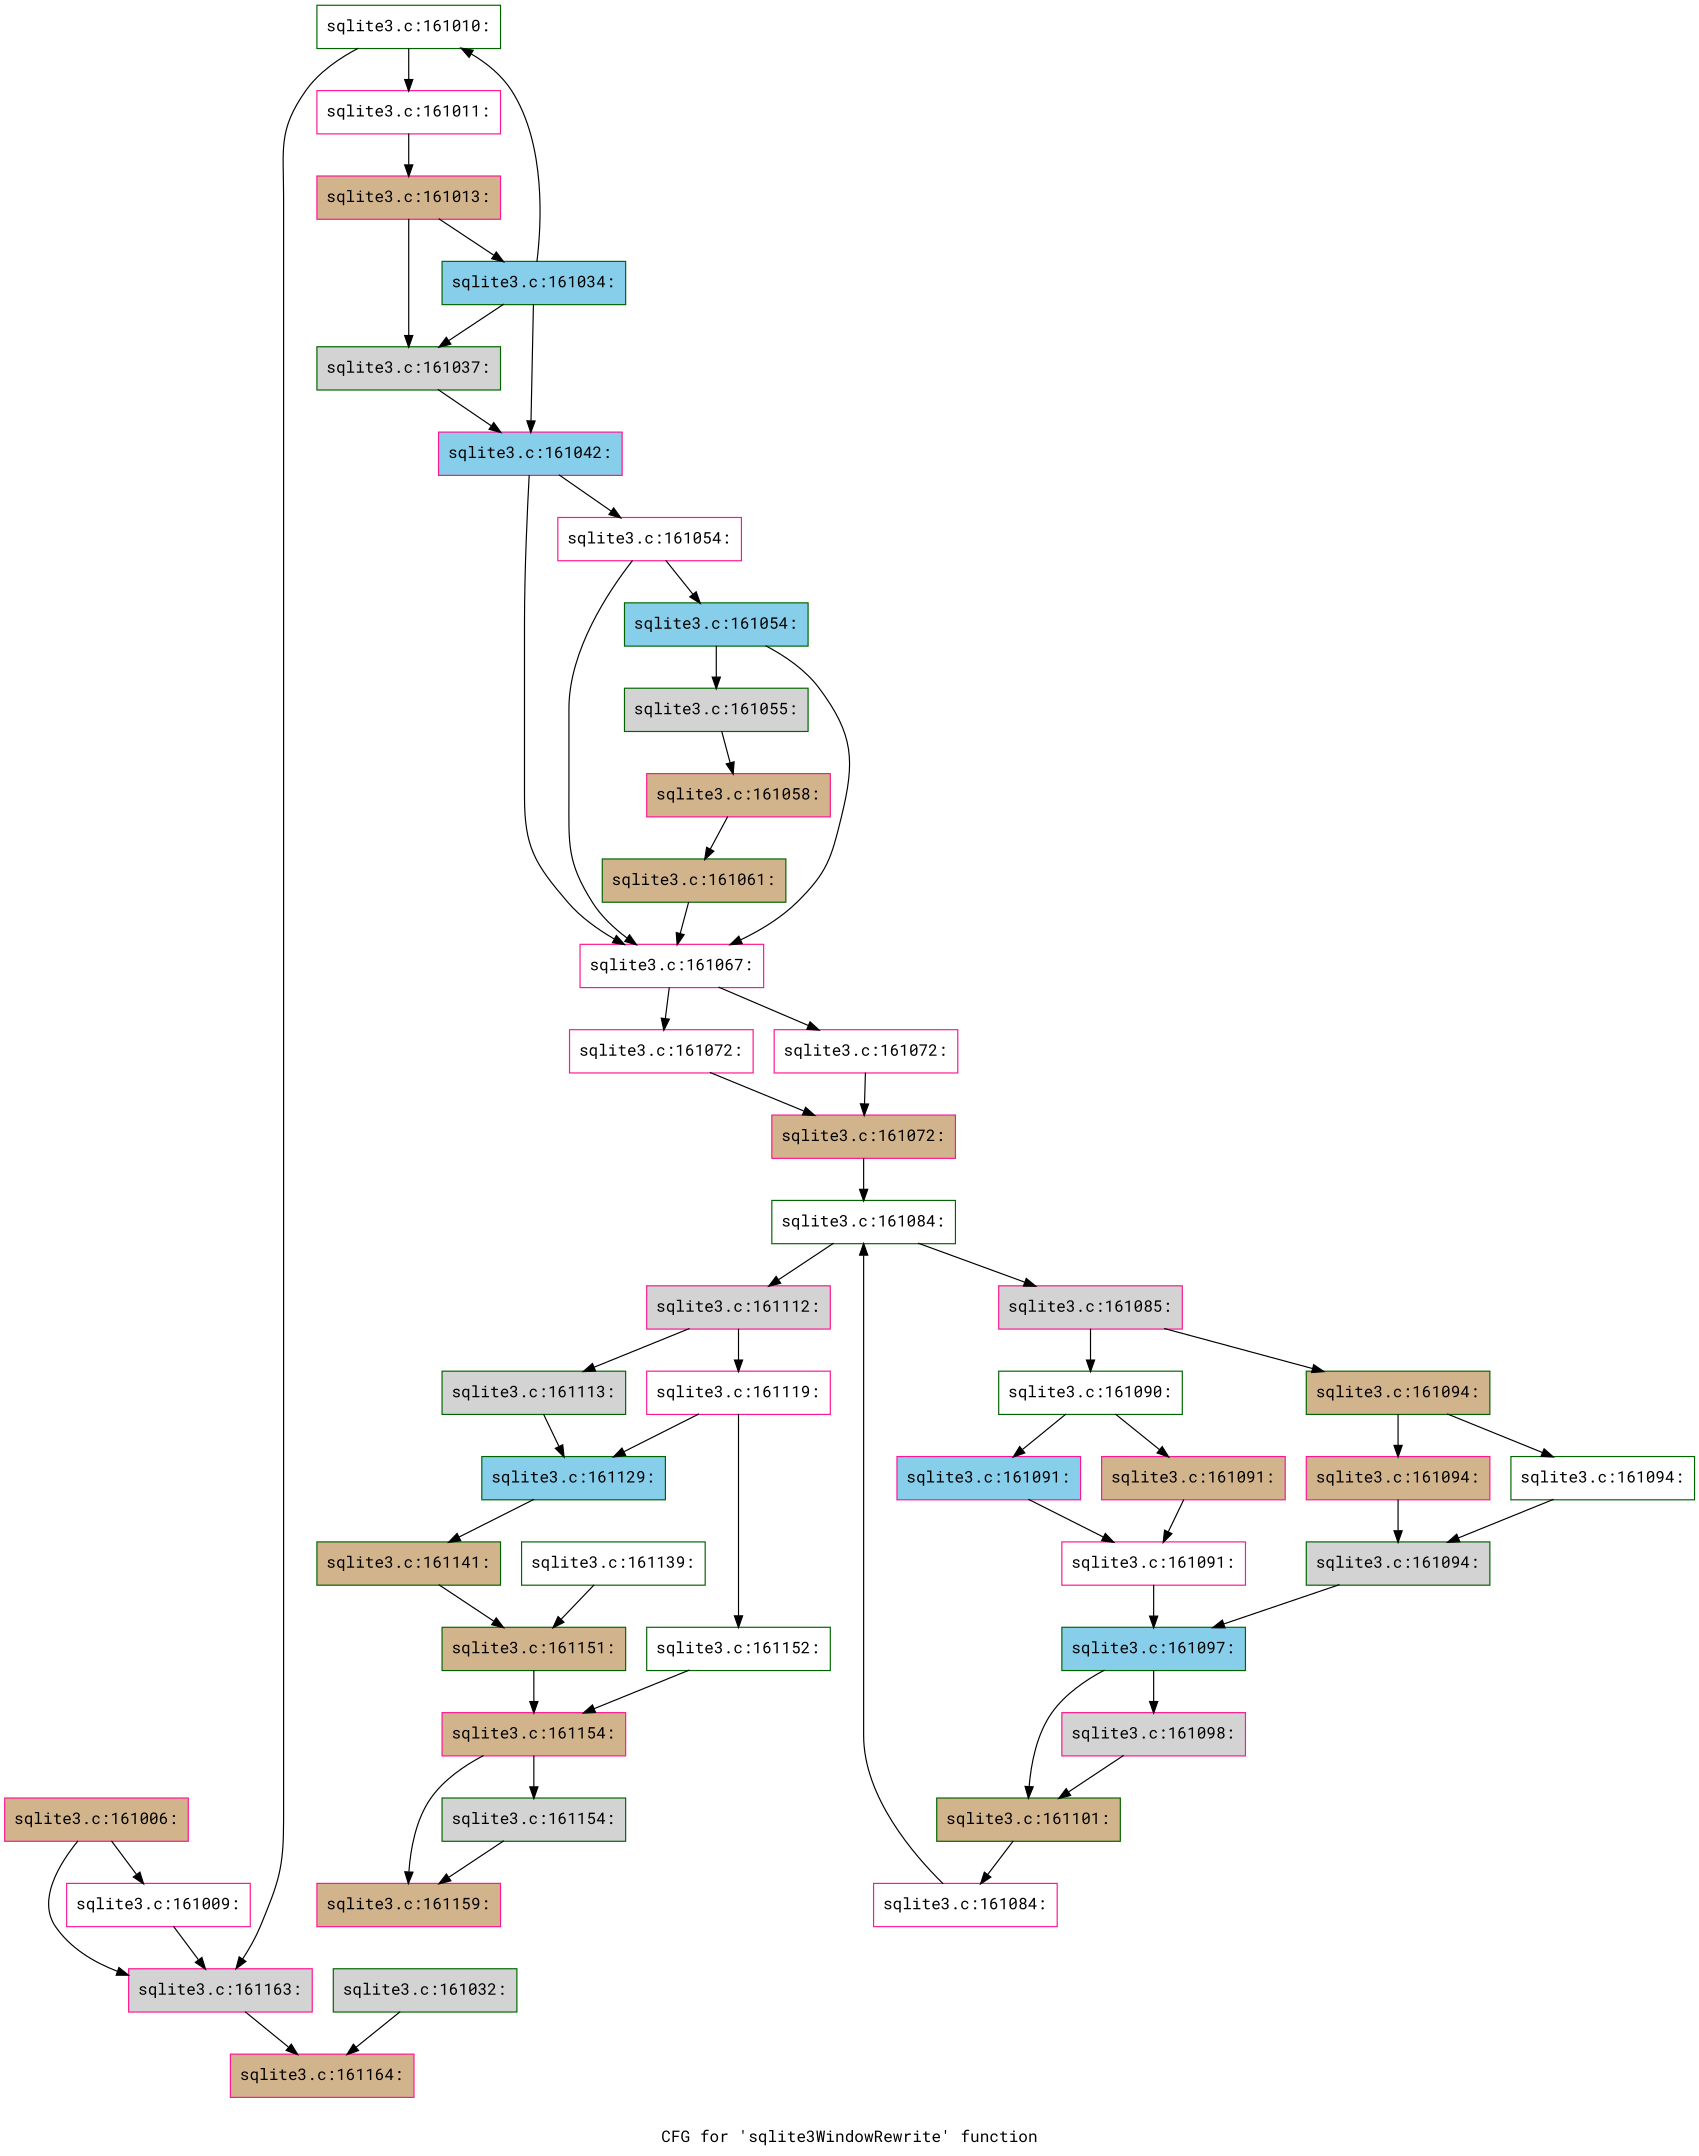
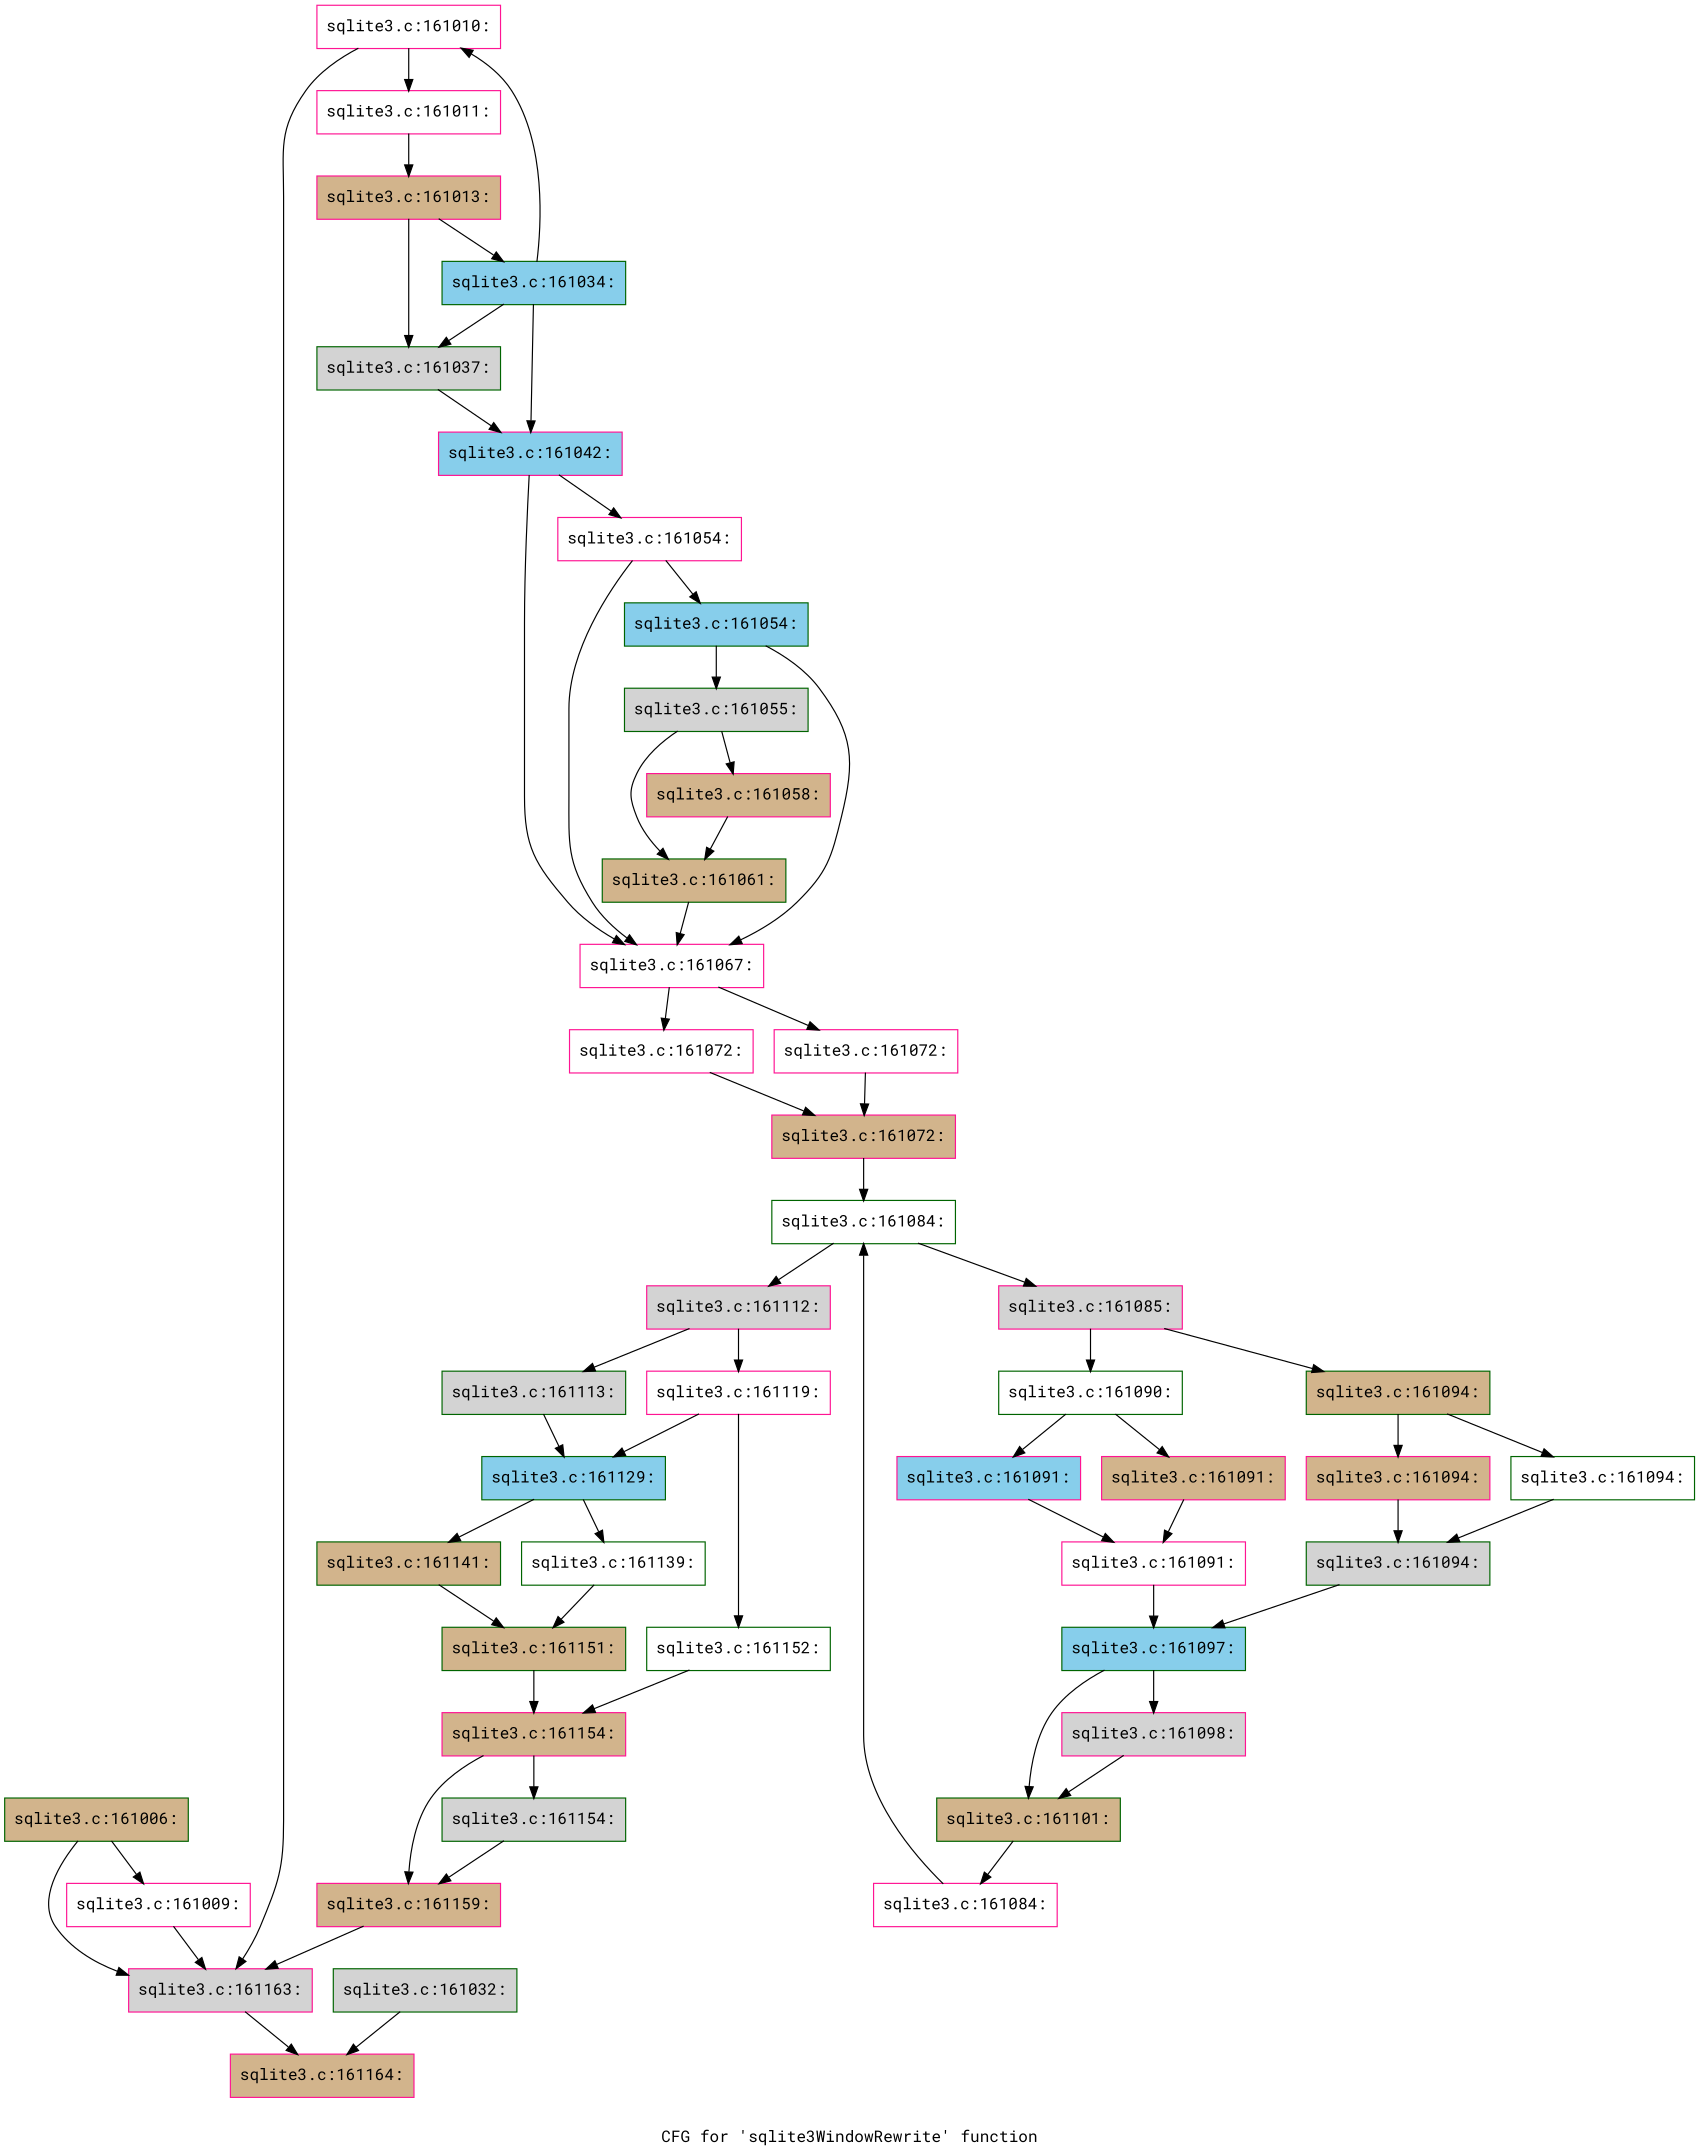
(409, 27) -> (409, 27)
none -> (632, 786)
none -> (591, 1516)
(96, 1820) -> (96, 1820)
none -> (320, 1945)
